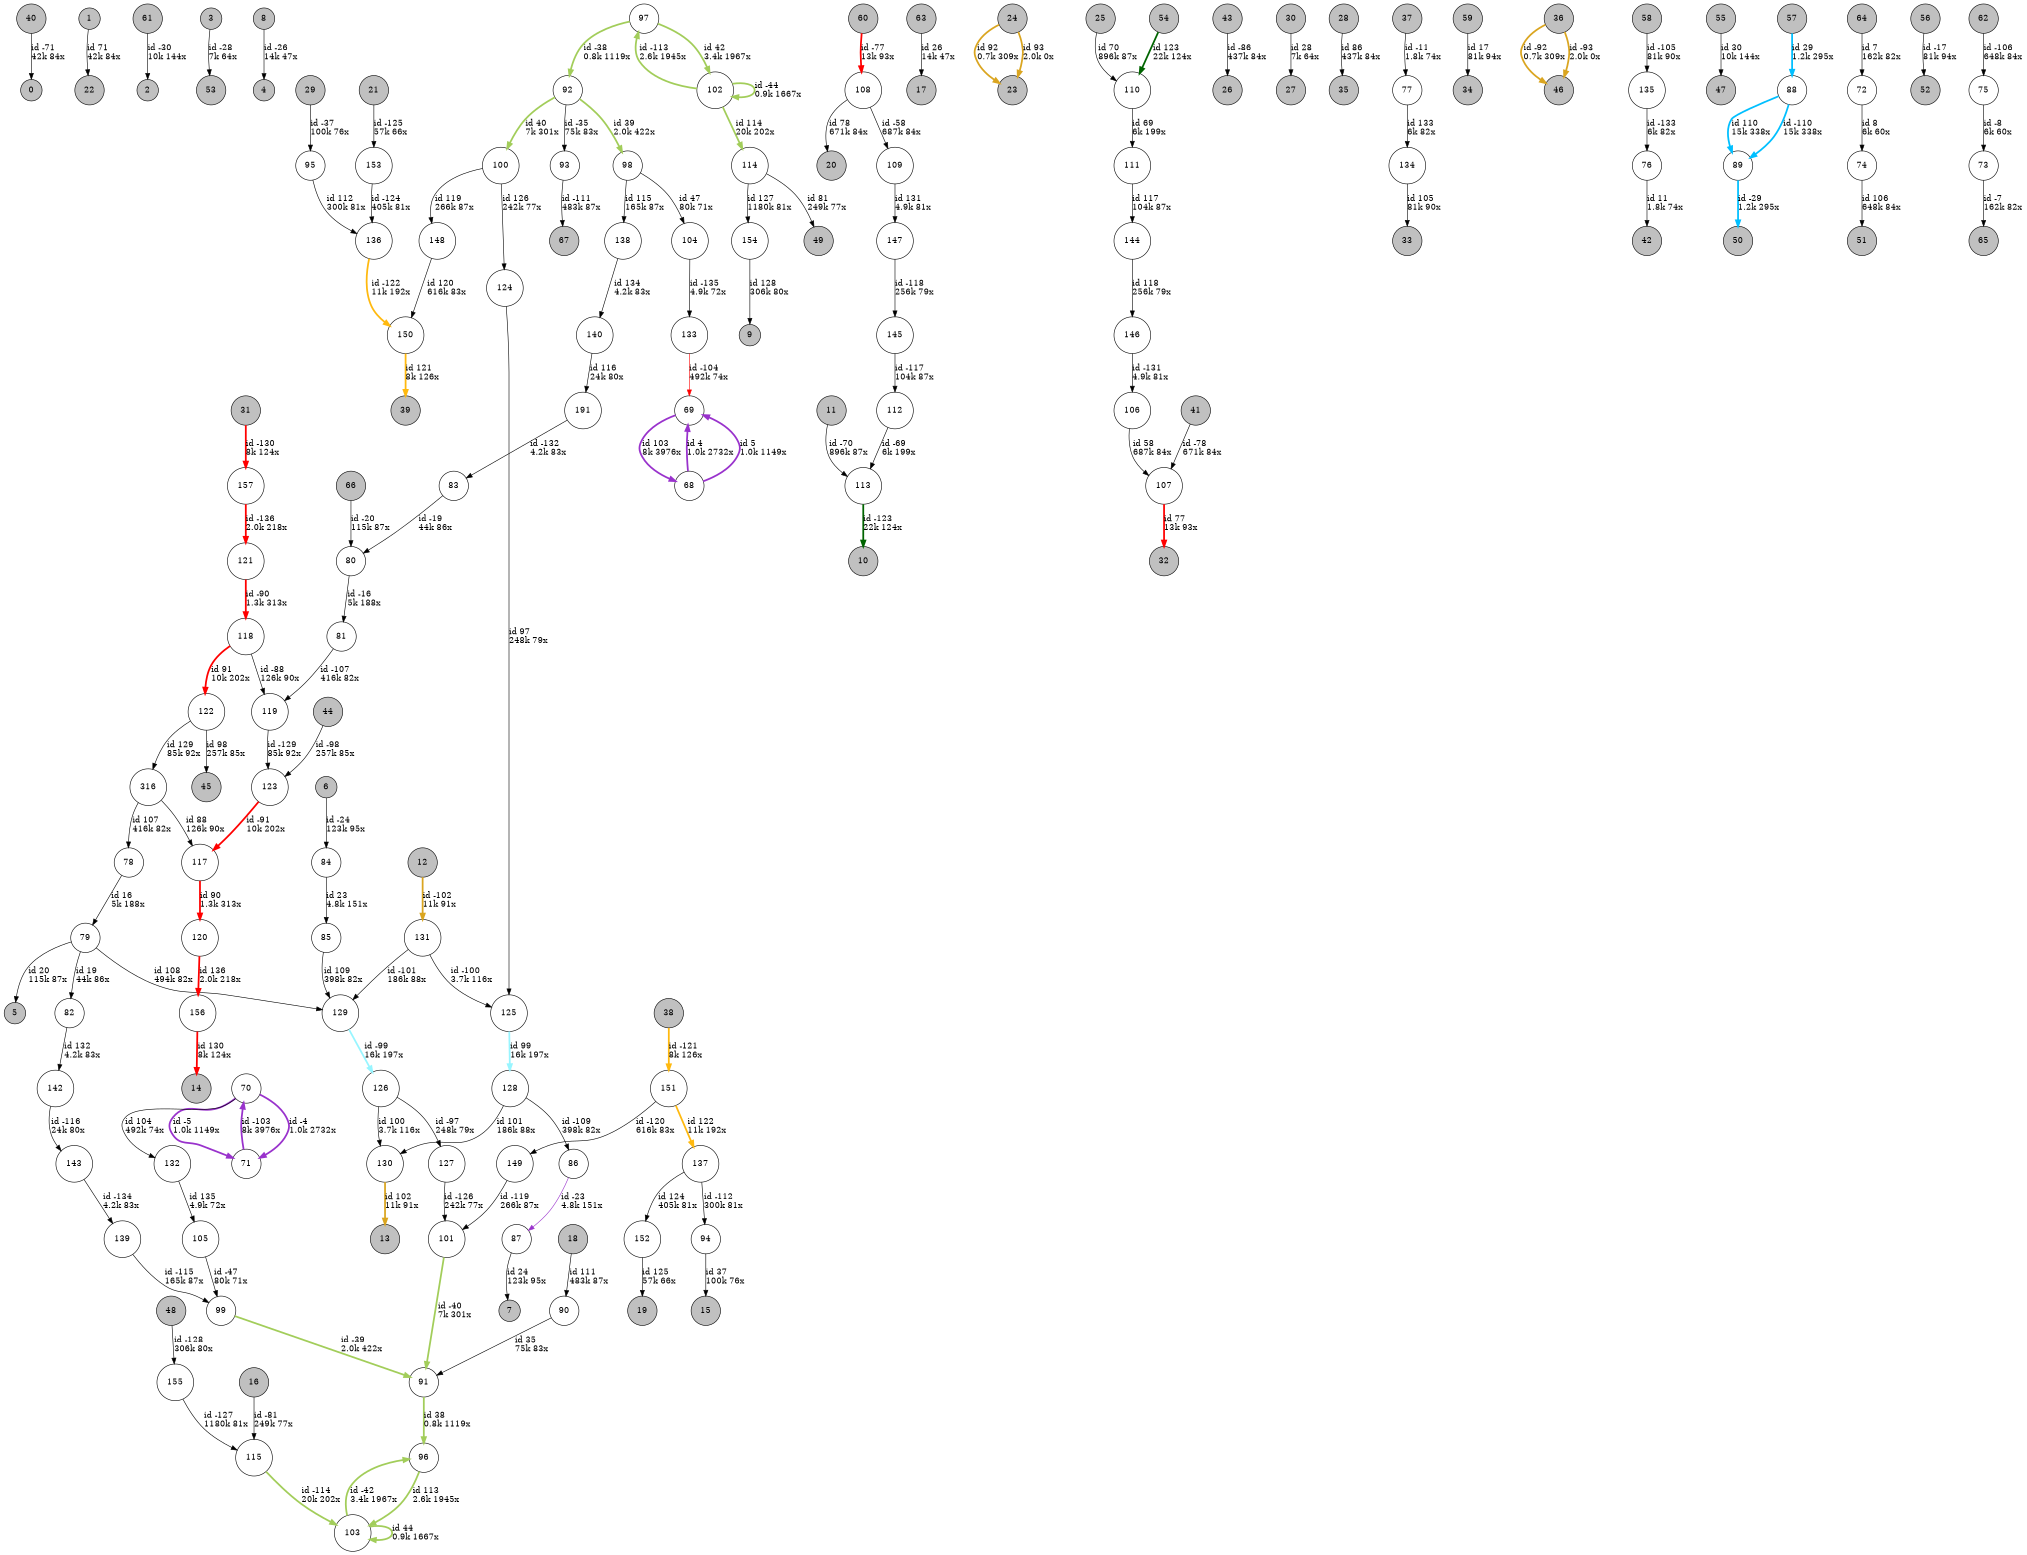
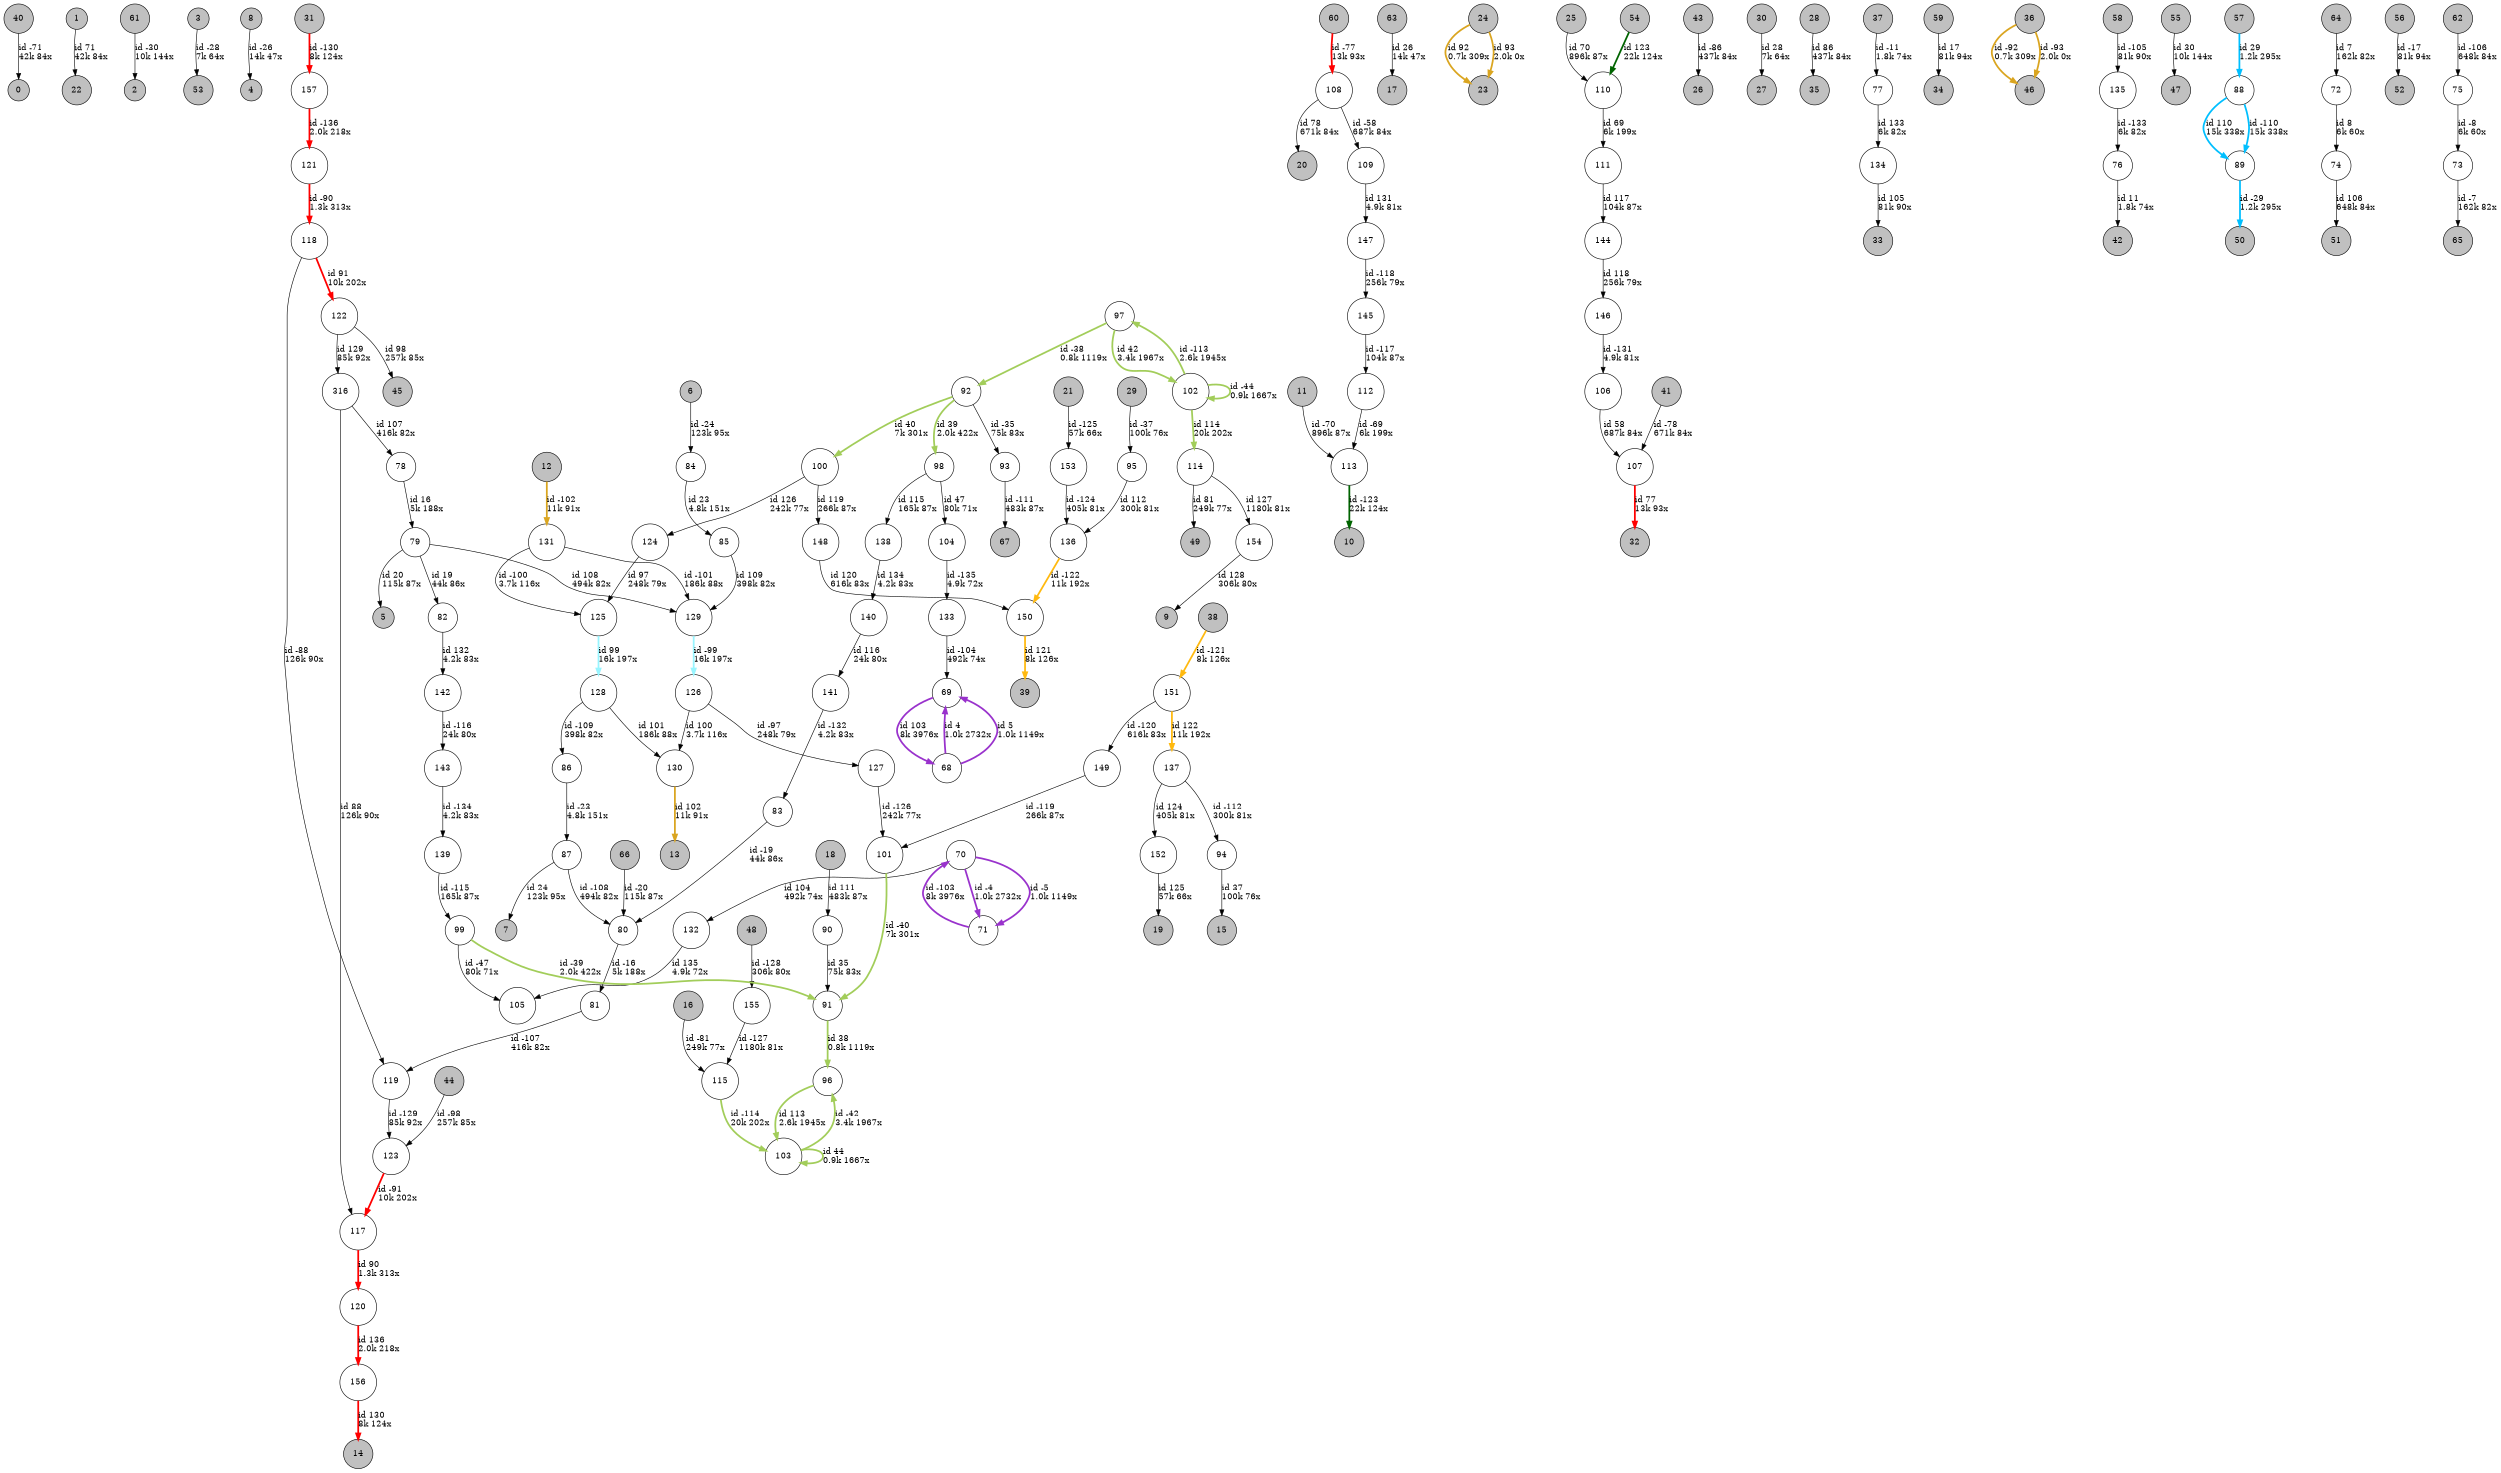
(689, 372) -> (947, 654)
(583, 410) -> (831, 693)
none -> (579, 901)
(554, 1205) -> (567, 809)
(211, 1274) -> (466, 978)
